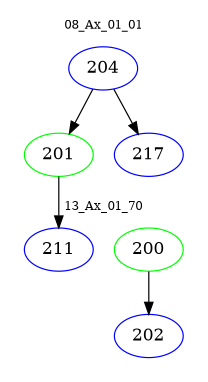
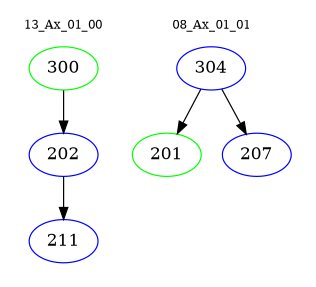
(103, 68) -> (211, 68)
(149, 155) -> (257, 155)
(59, 203) -> (64, 192)
(104, 207) -> (64, 26)
(149, 250) -> (64, 68)
